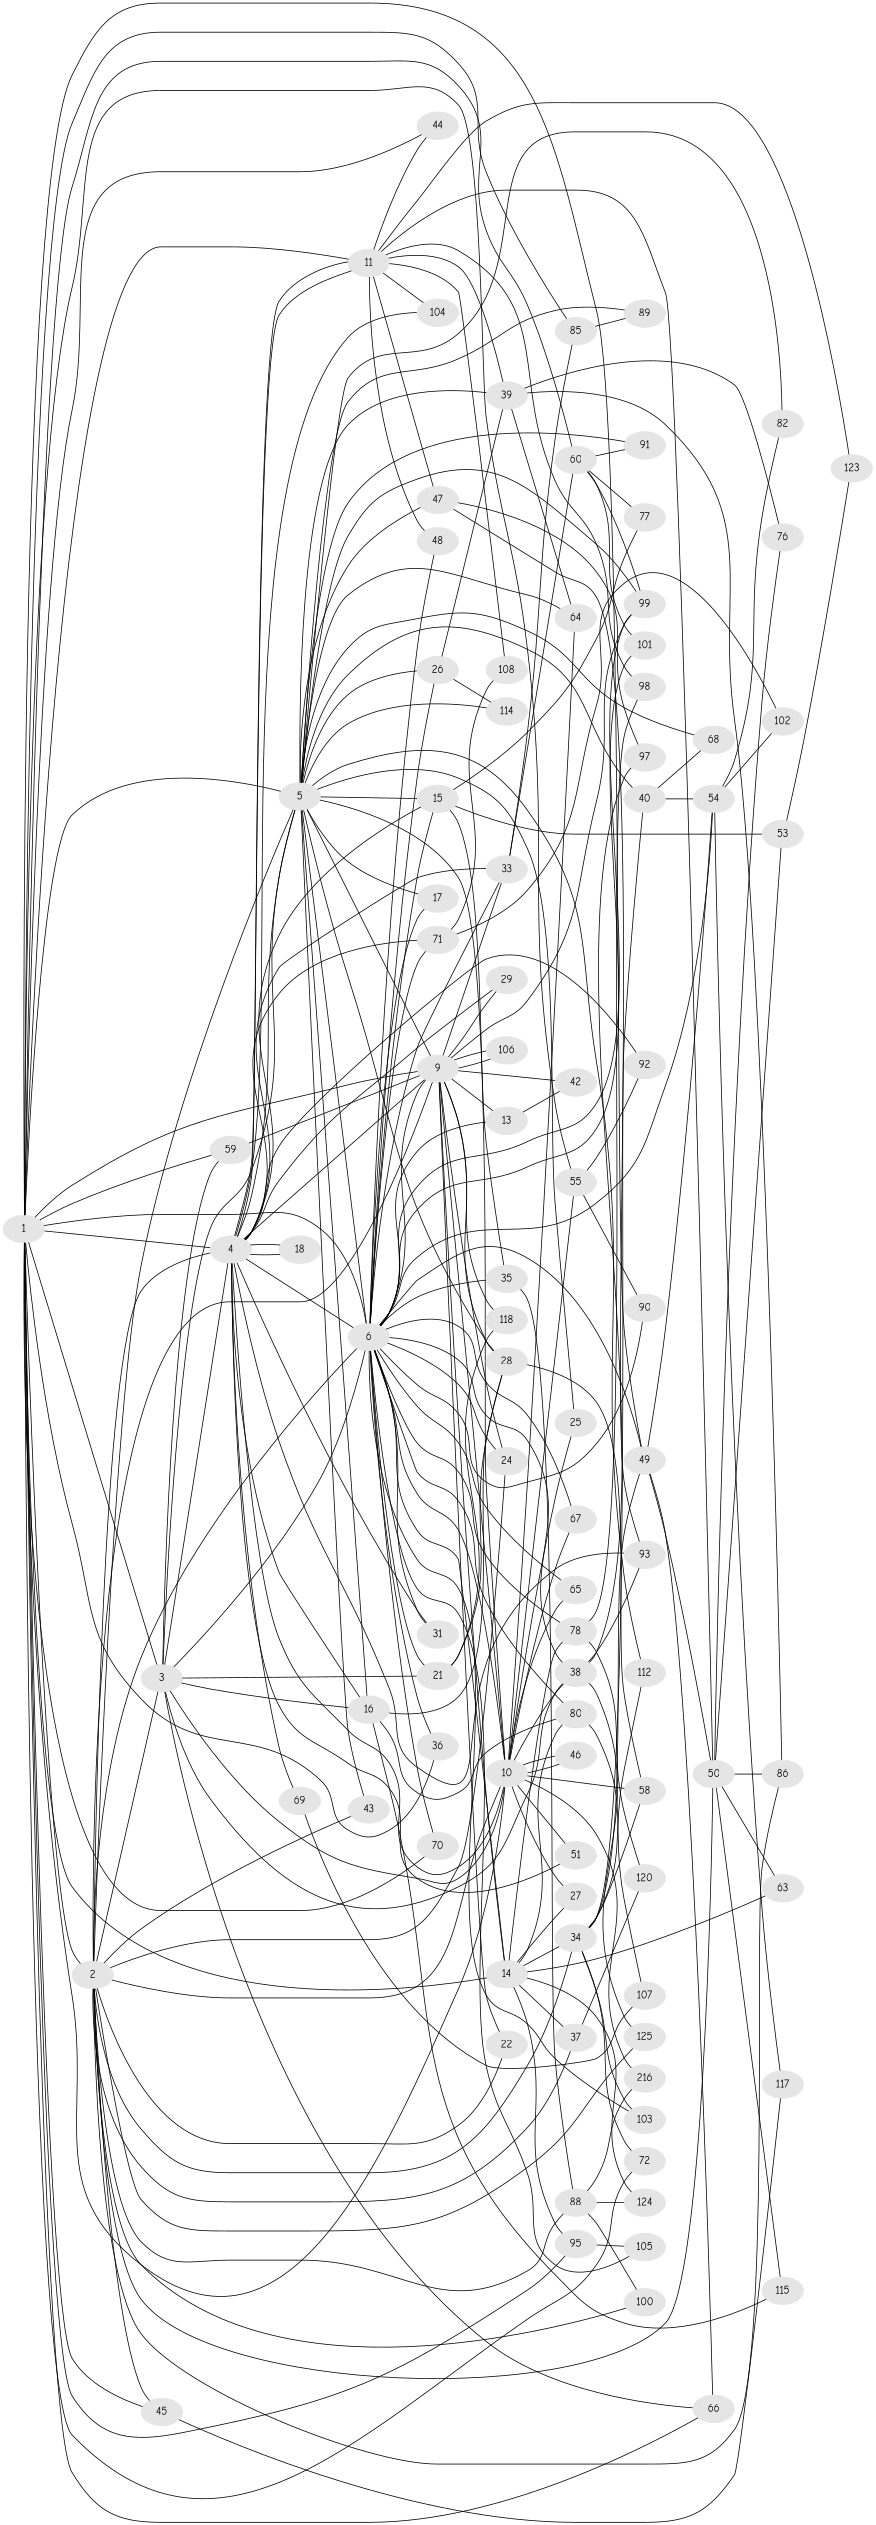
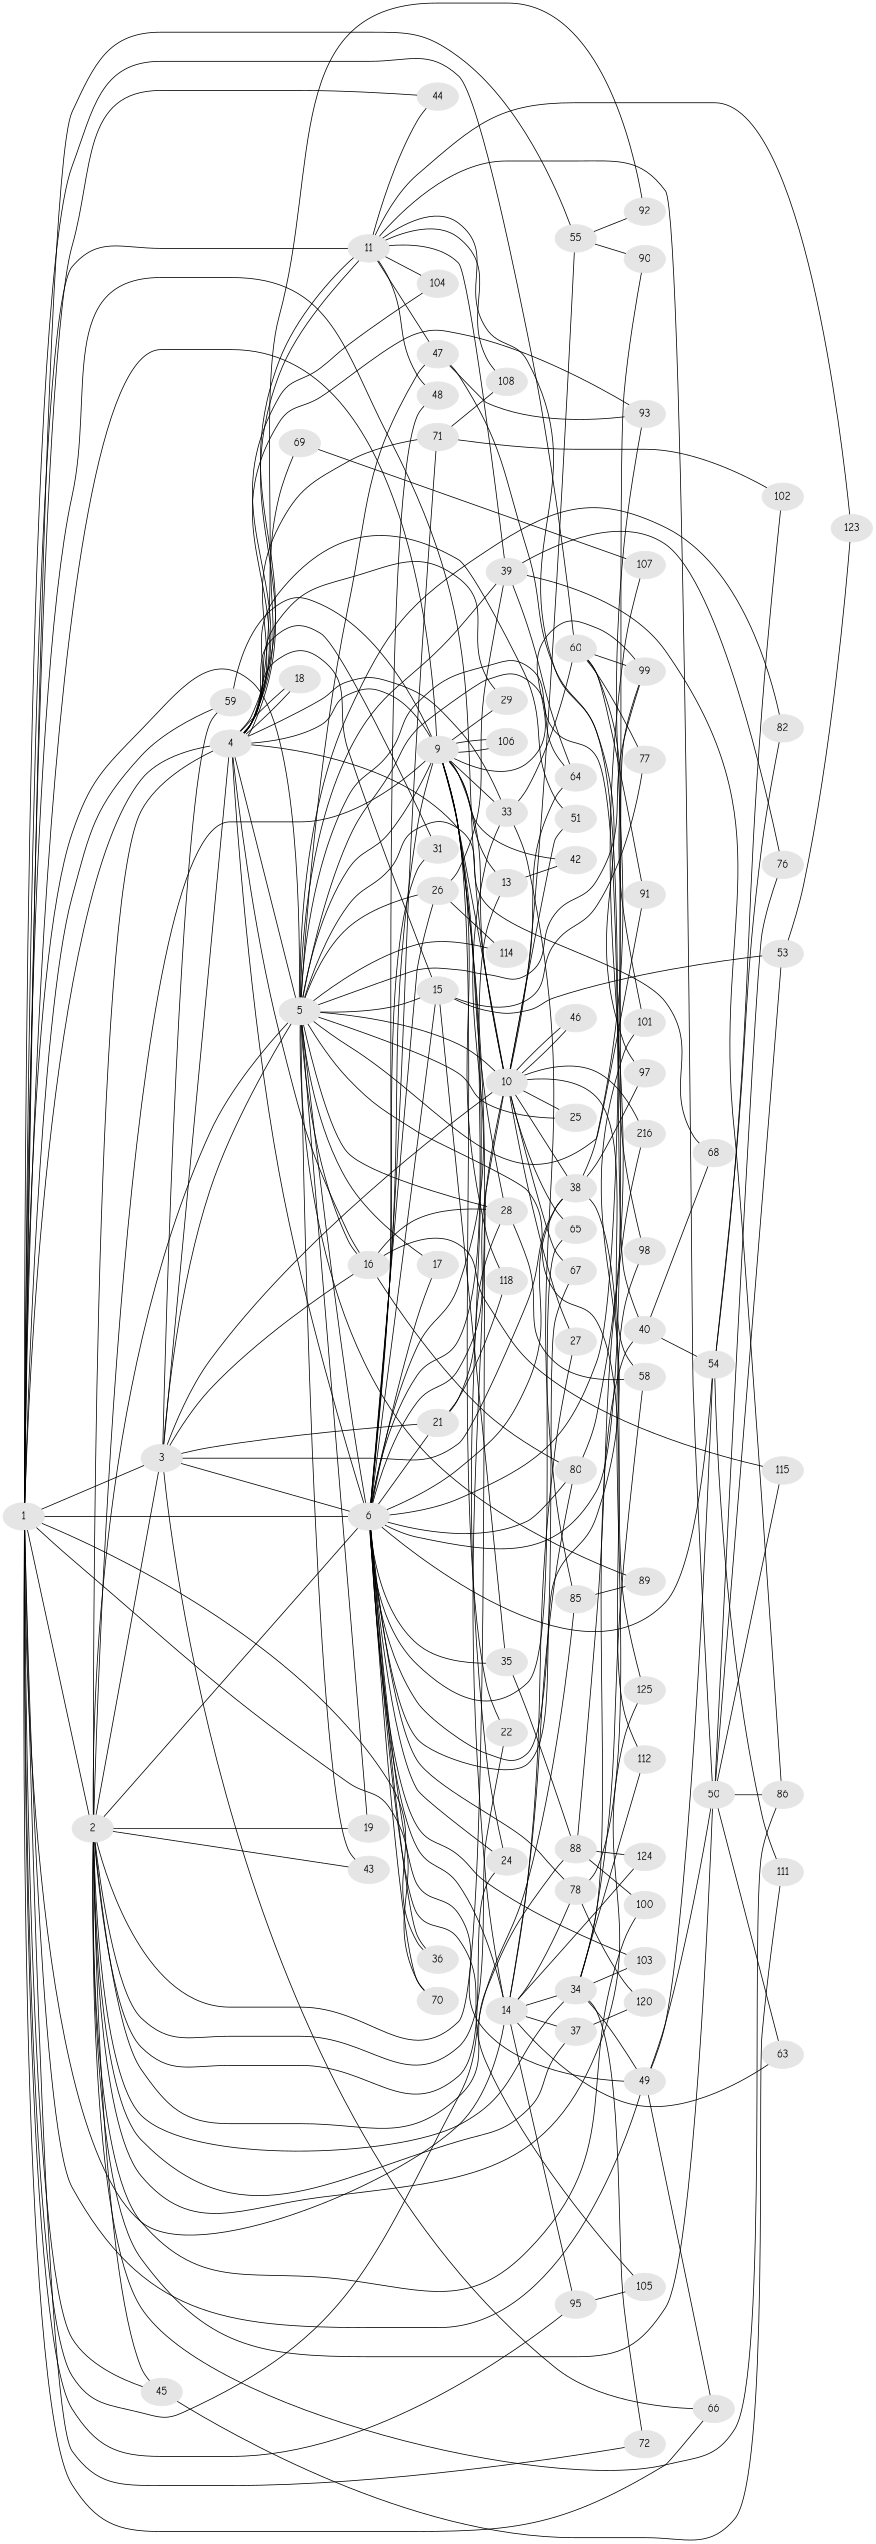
none -> (369, 1829)
(783, 2085) -> (783, 1872)
